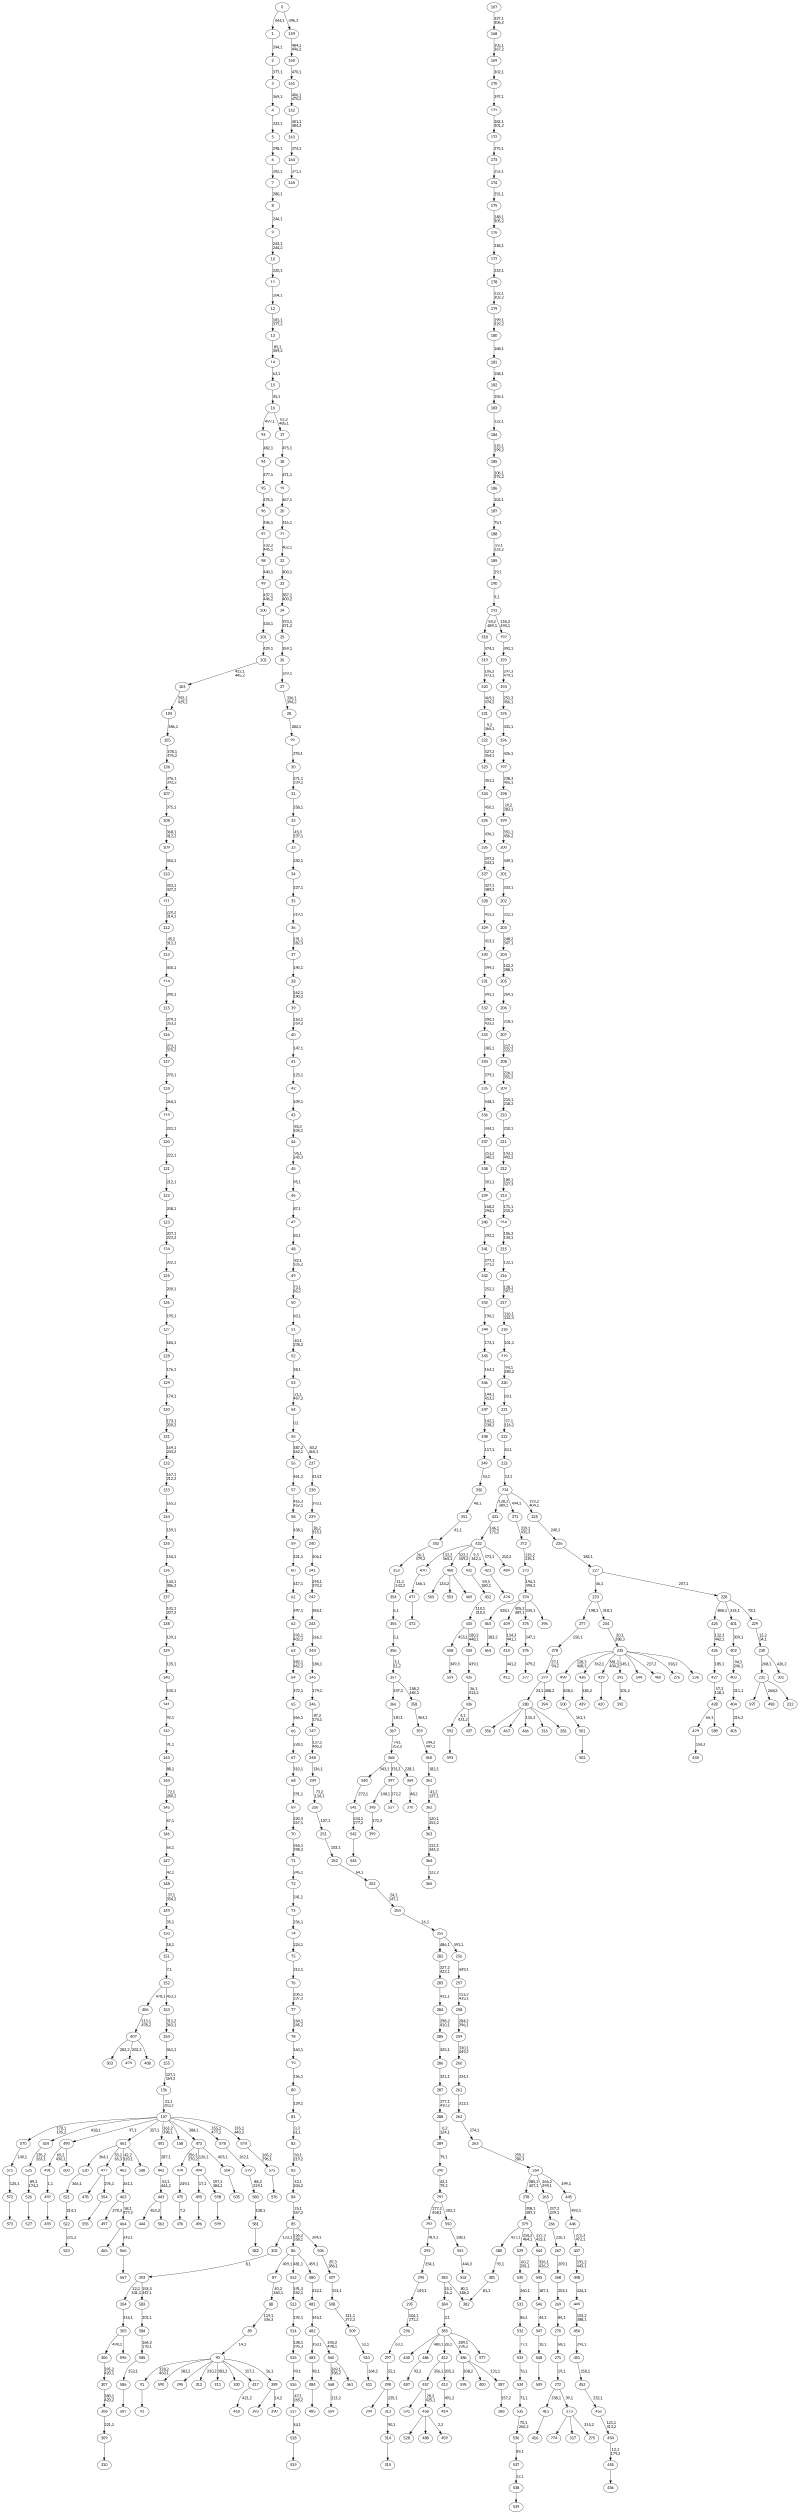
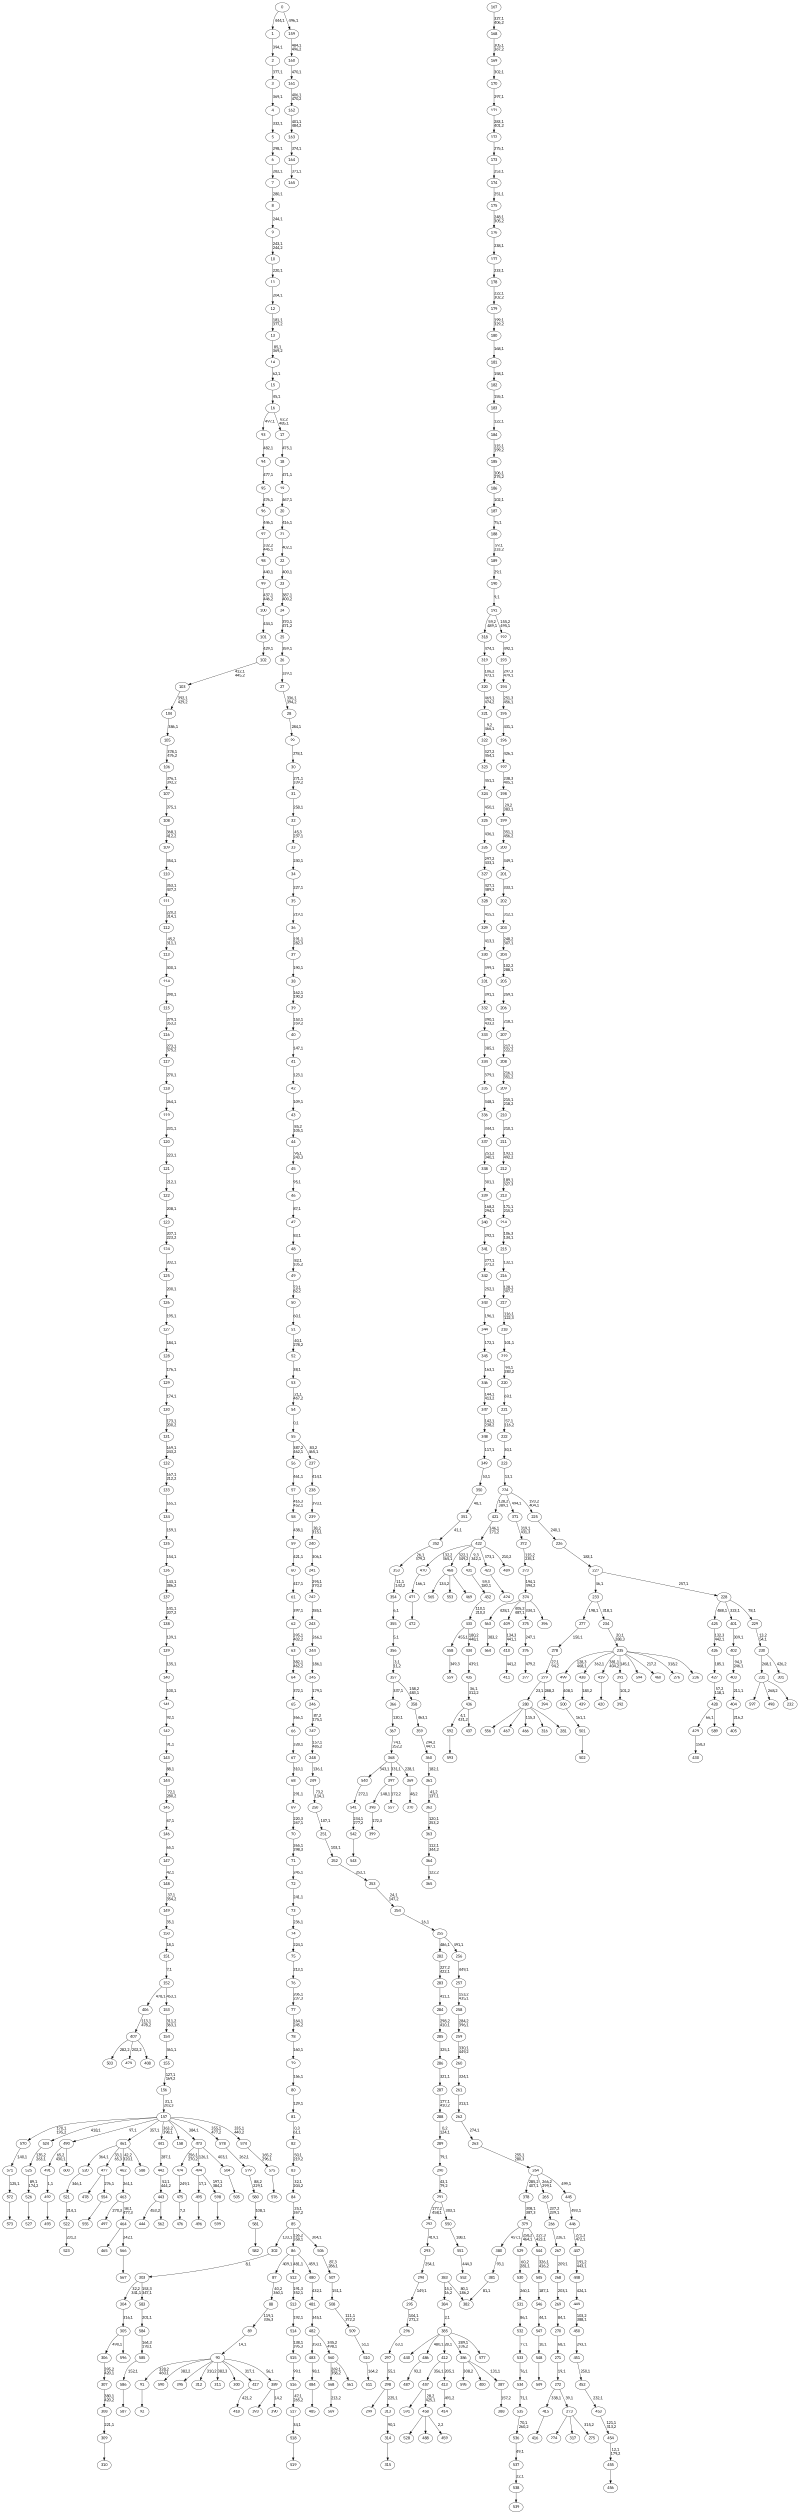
(359, 1873) -> (361, 1873)
